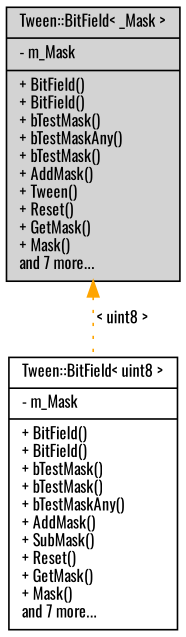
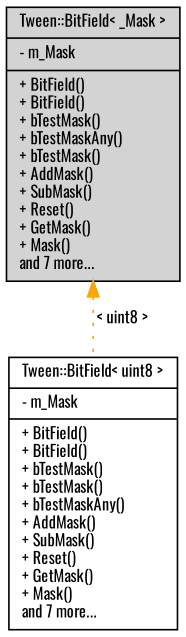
(49, 193) -> (56, 193)
